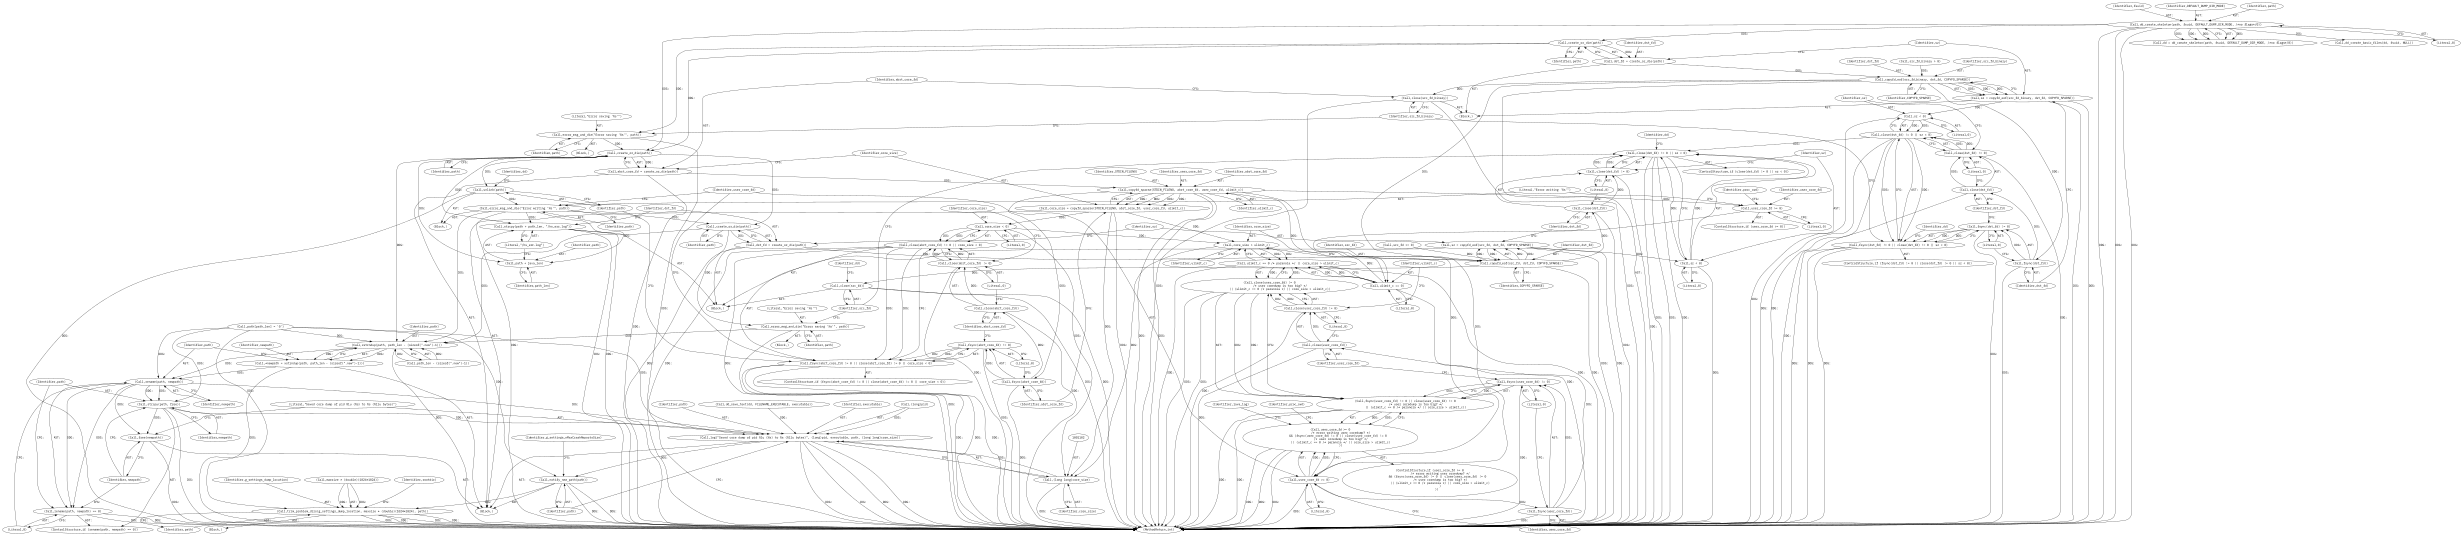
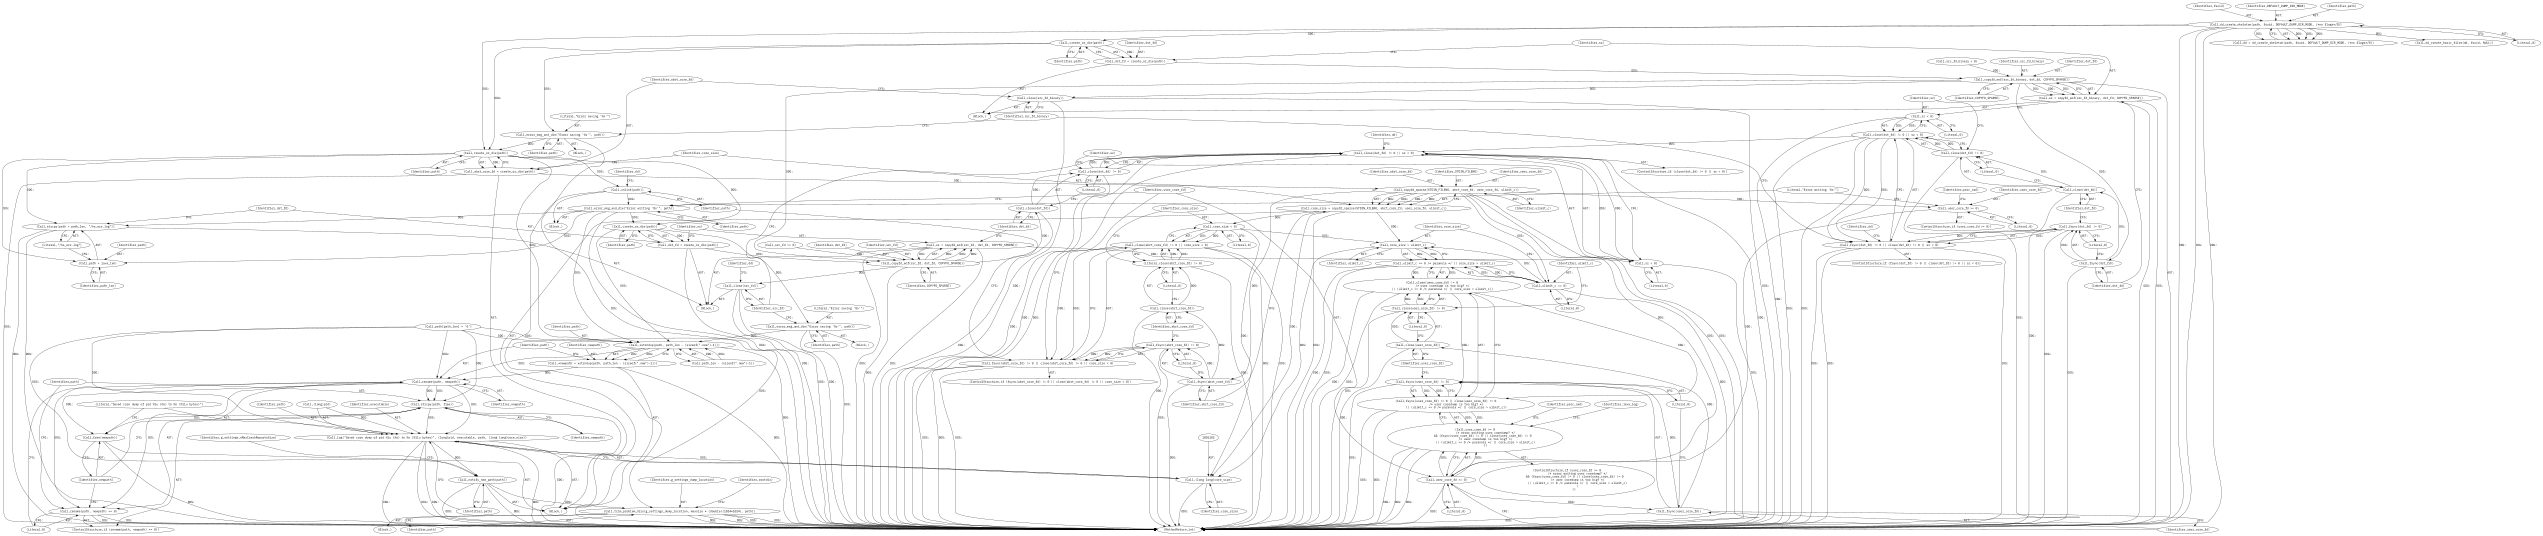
(965, 263) -> (1173, 263)
(764, 404) -> none
(347, 480) -> none
